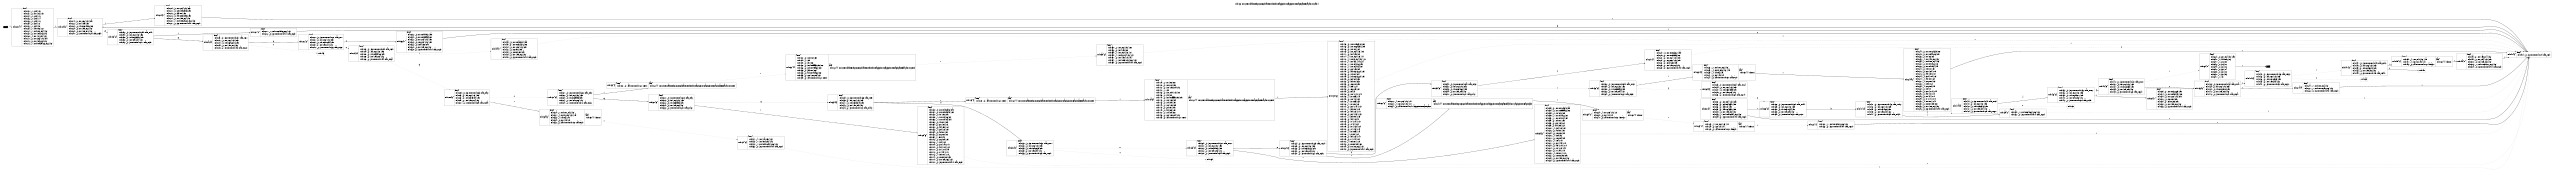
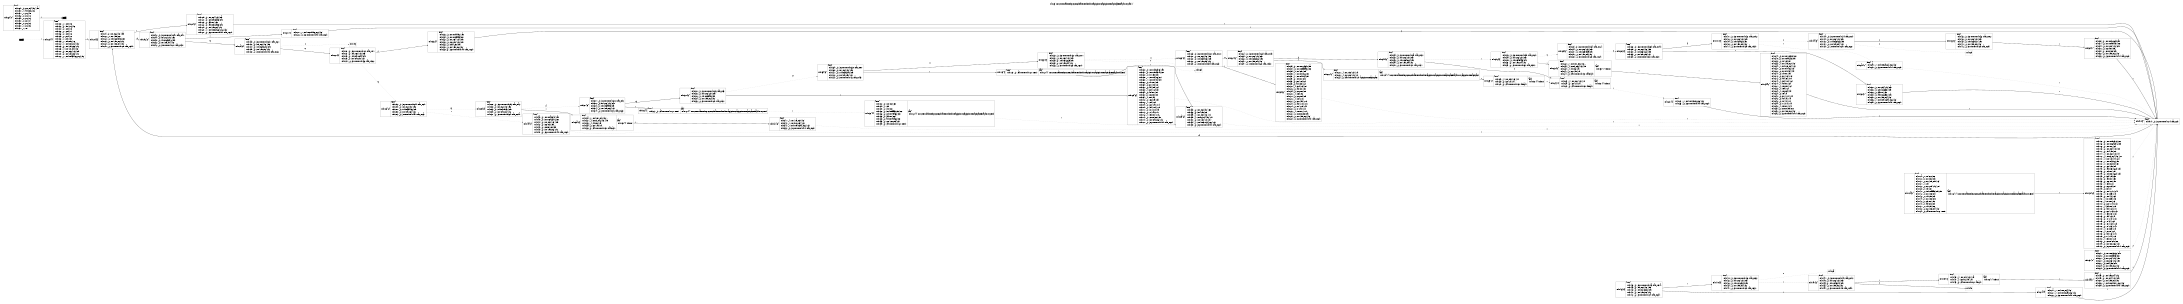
(1561, 74) -> (1488, 70)
(2122, 87) -> none
(2369, 99) -> (2138, 87)
(1119, 100) -> (1146, 66)
(1753, 109) -> (1768, 52)
(1951, 117) -> (1816, 50)
(669, 130) -> (701, 123)
